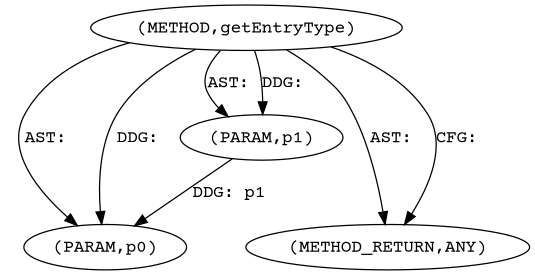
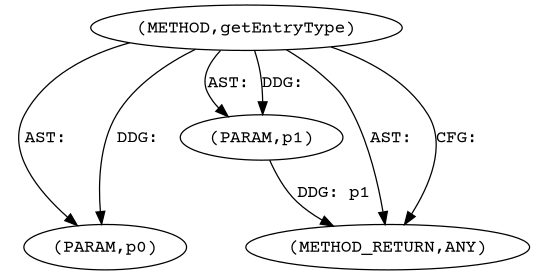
(189, 189) -> (290, 195)
